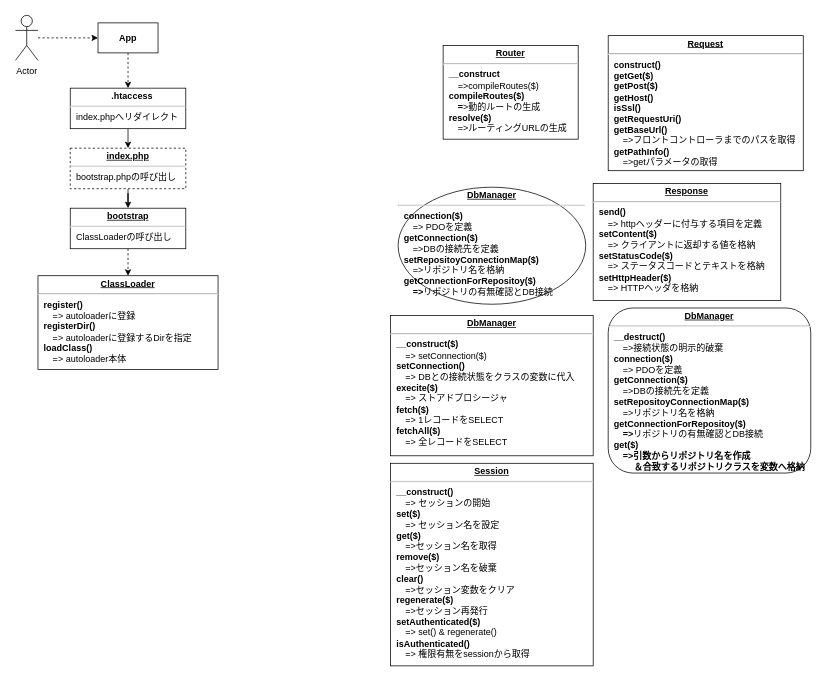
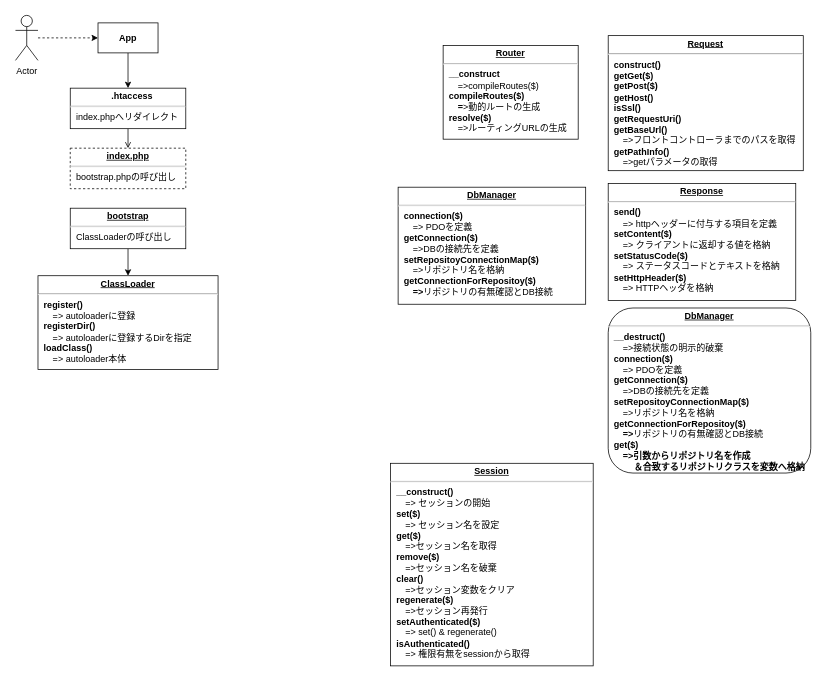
(128, 68) -> (128, 68)
(128, 141) -> (128, 143)
(128, 200) -> none
(687, 242) -> (702, 242)
(492, 246) -> (492, 246)
(128, 260) -> (128, 260)
(492, 386) -> none
